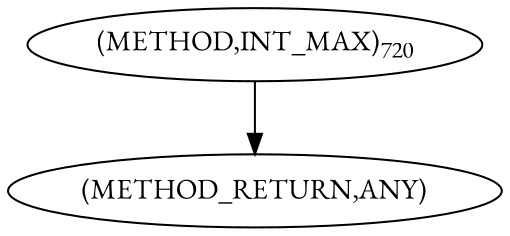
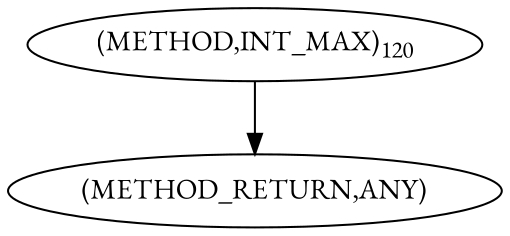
(397, 42) -> (397, 42)
